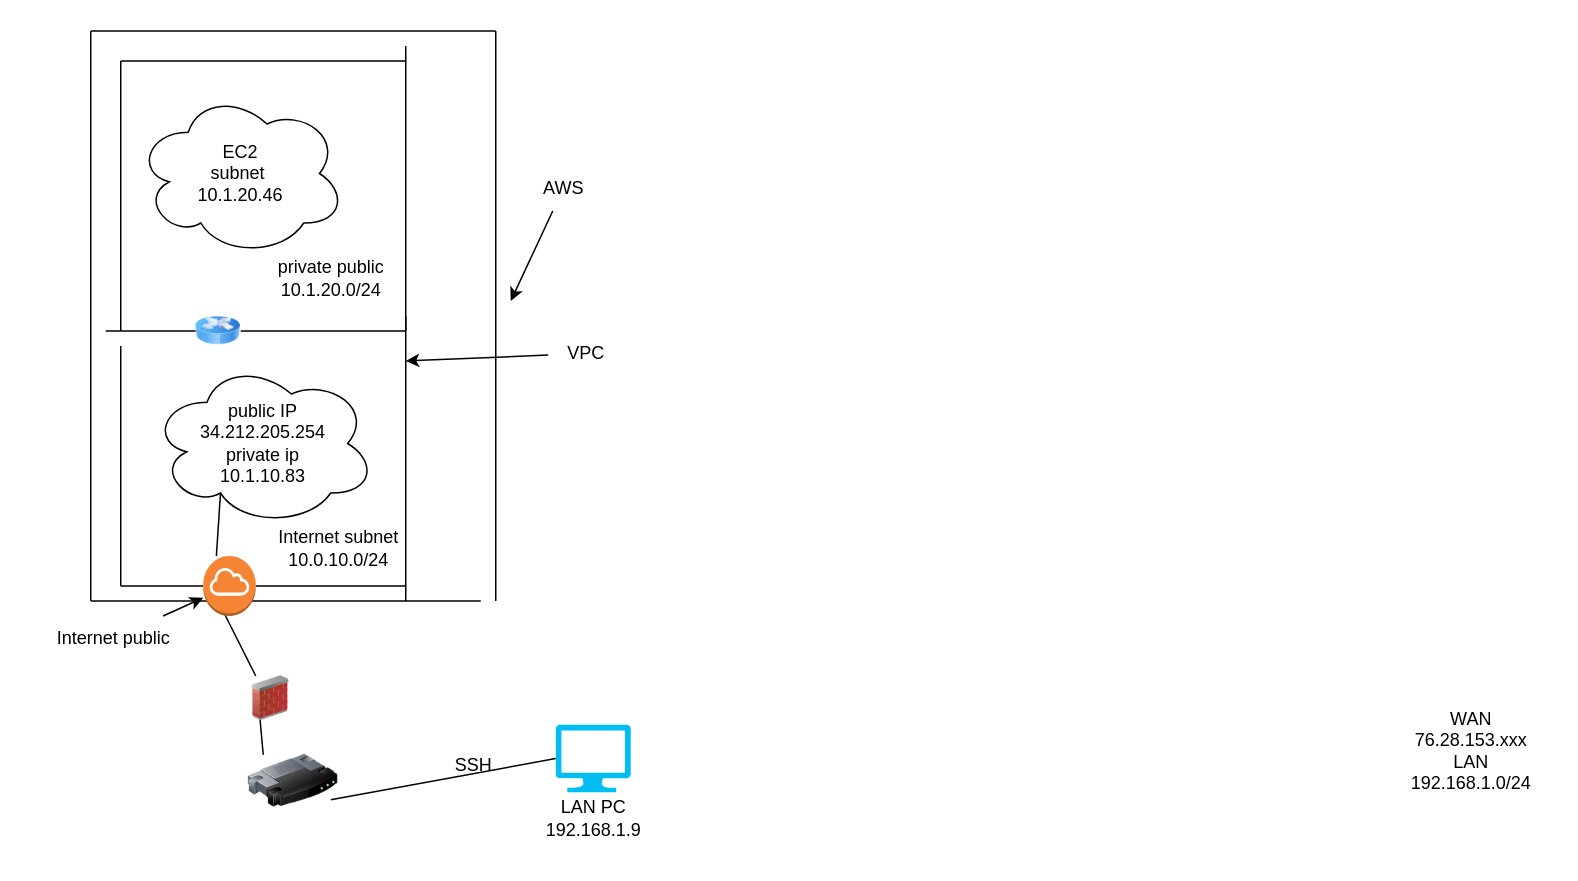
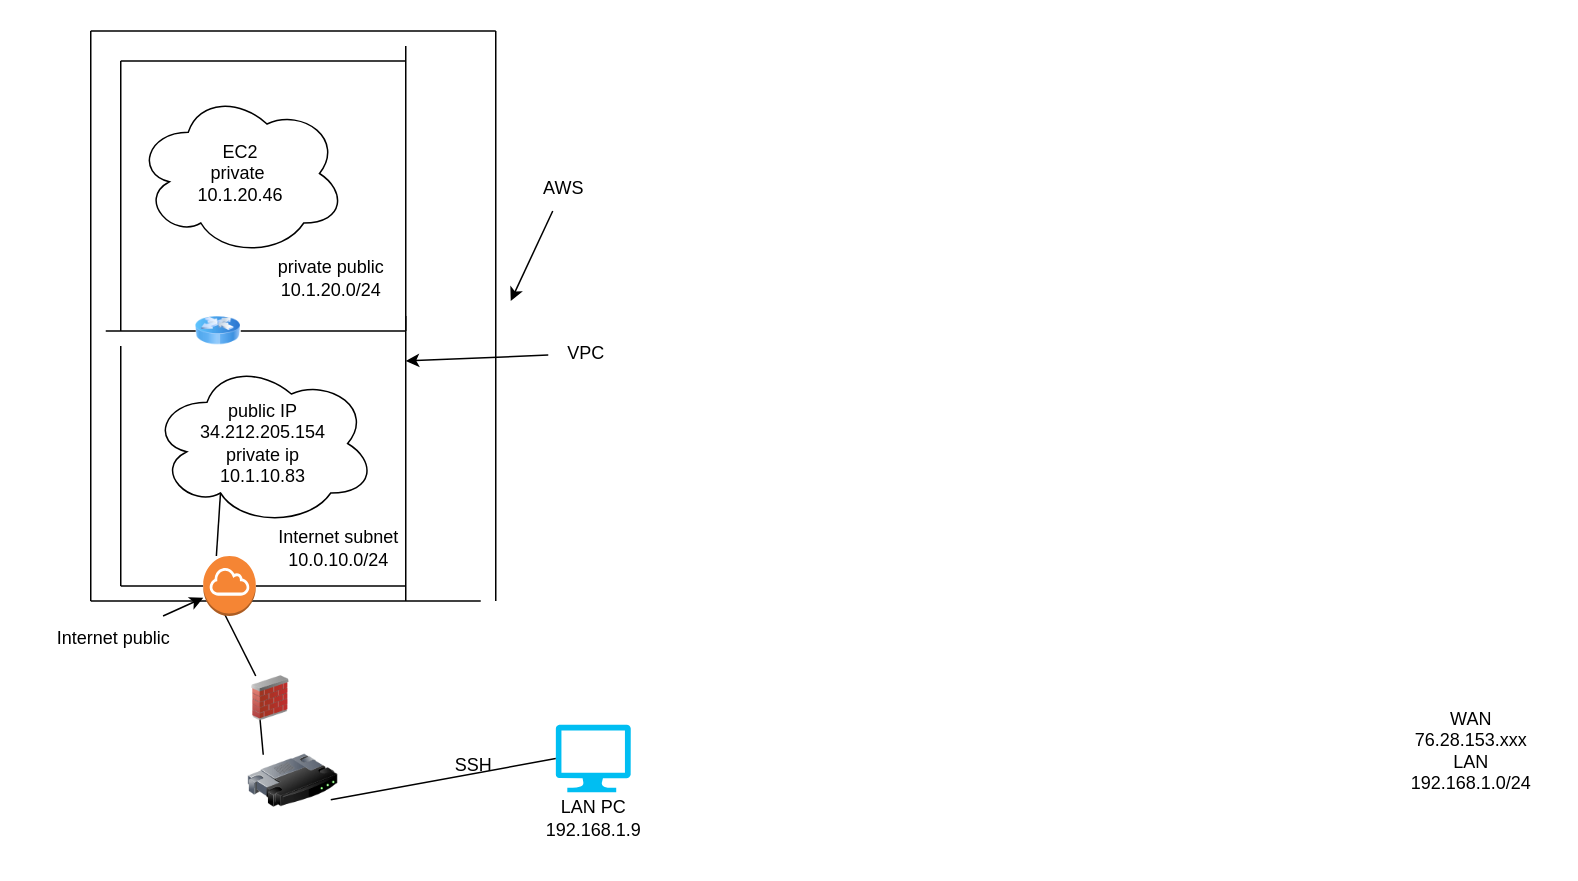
(241, 173) -> (241, 173)
(263, 443) -> (263, 443)
